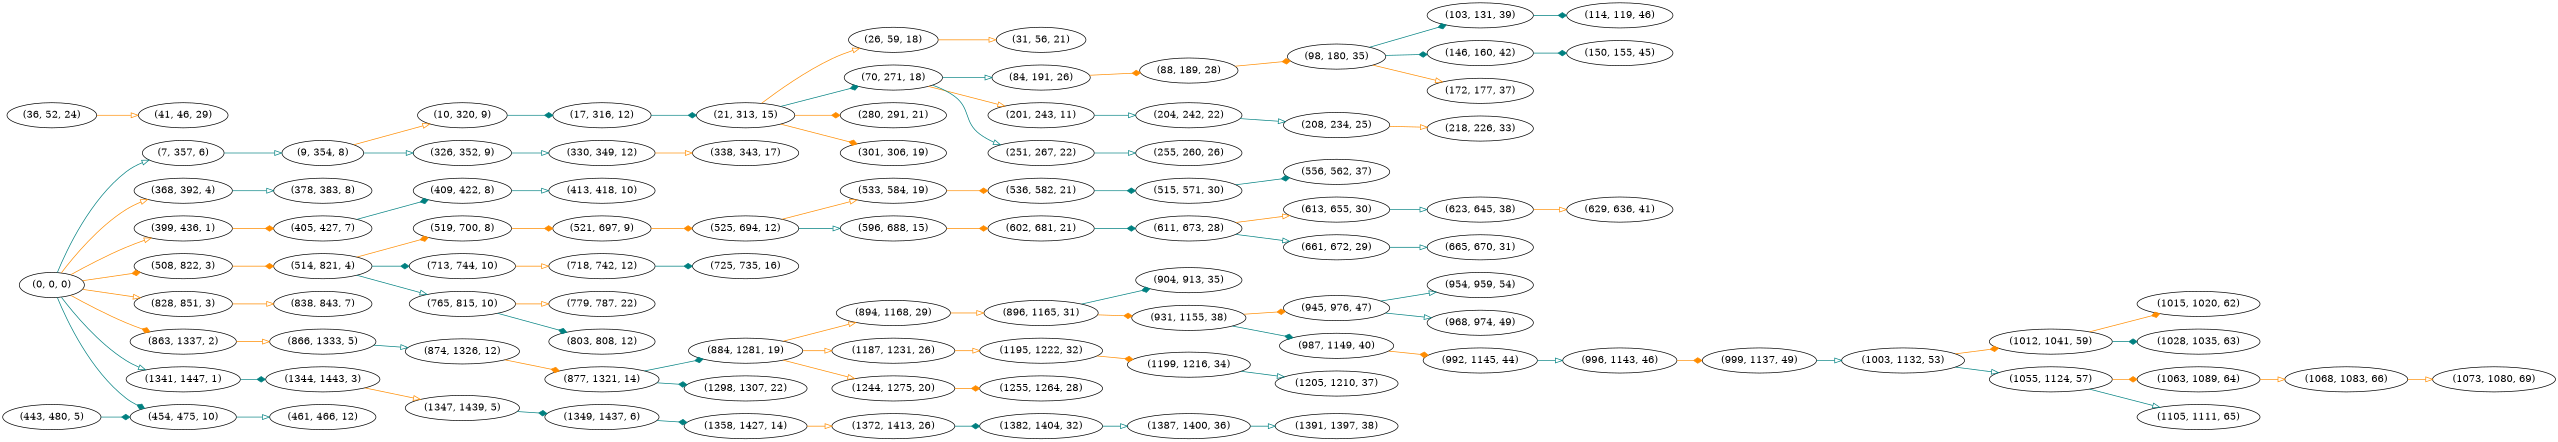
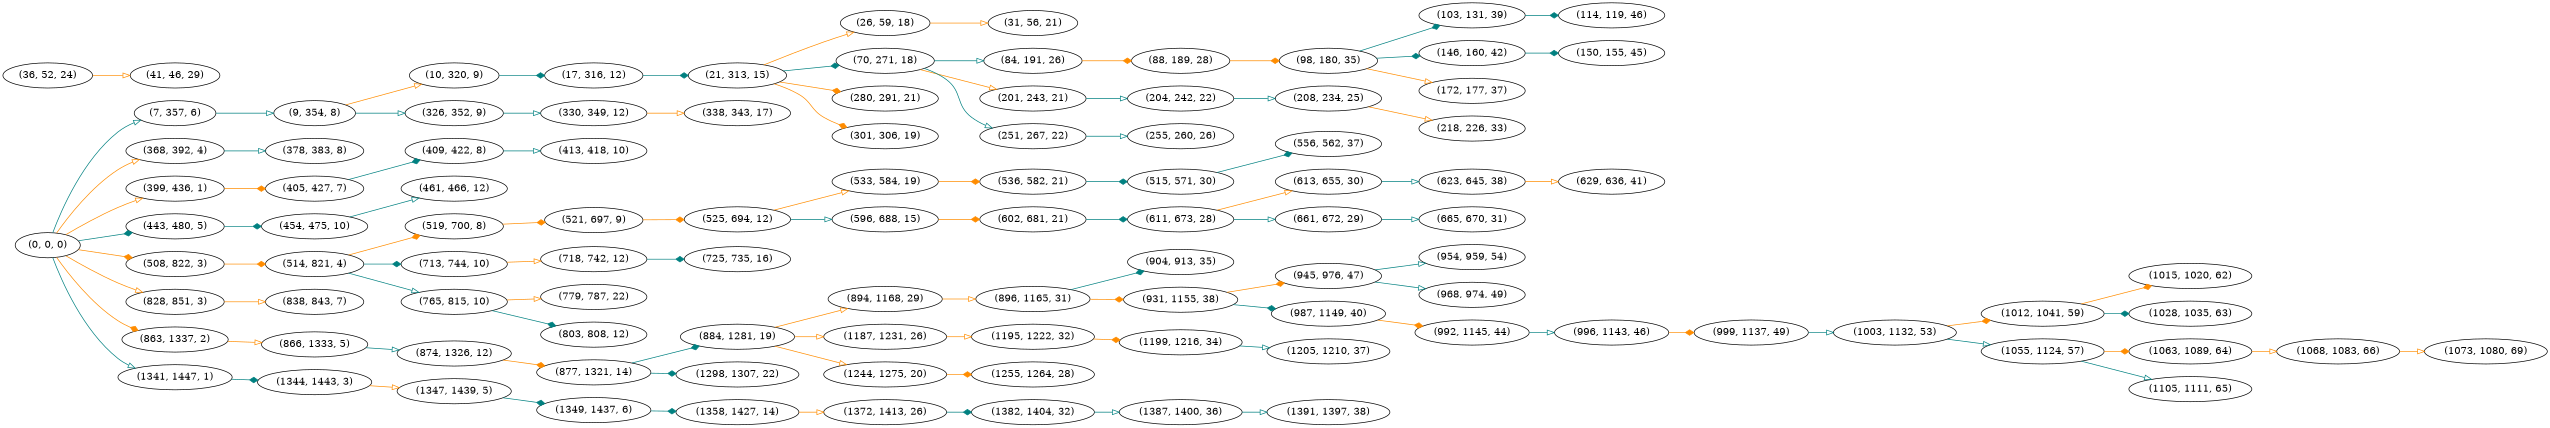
(1041, 115) -> (1033, 99)
(89, 357) -> (101, 237)
